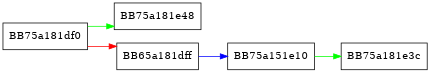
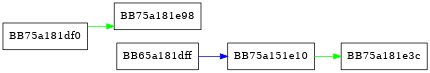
(158, 16) -> (158, 16)
(98, 46) -> none
